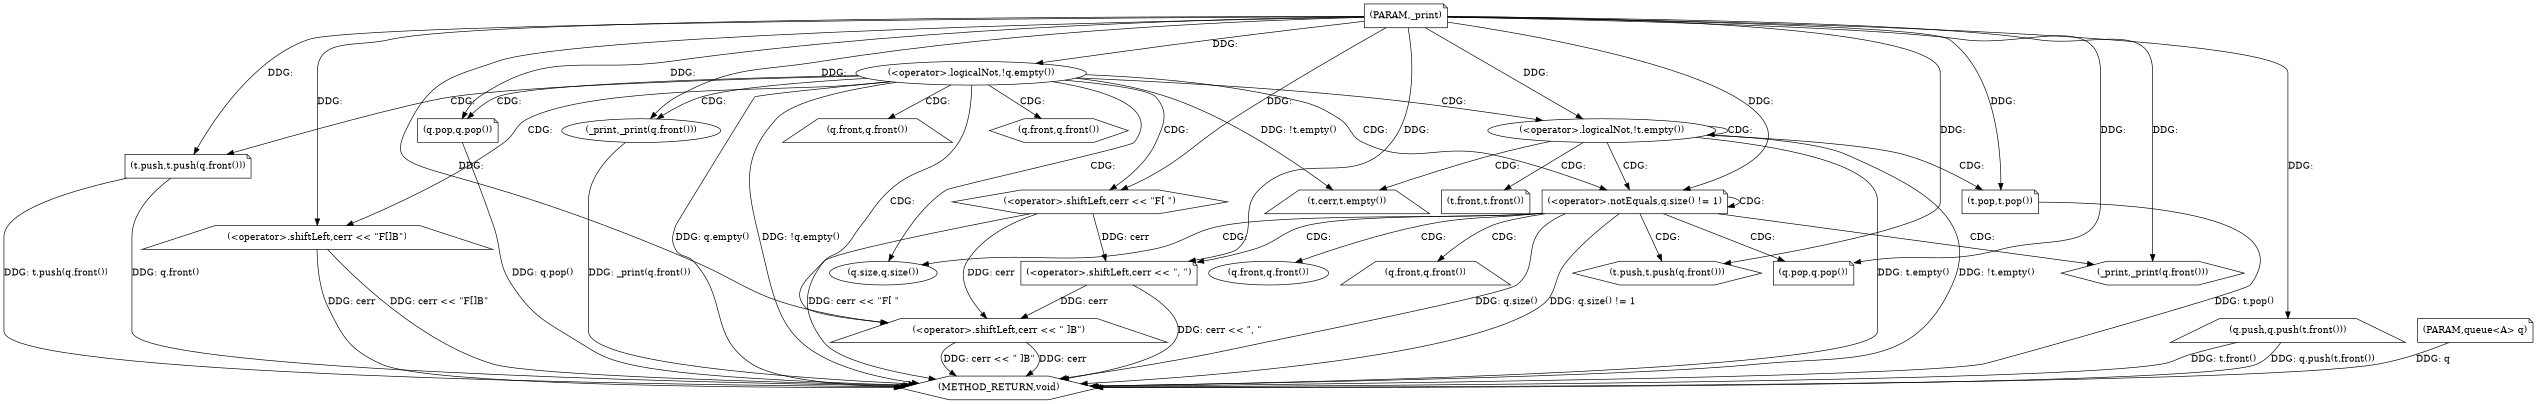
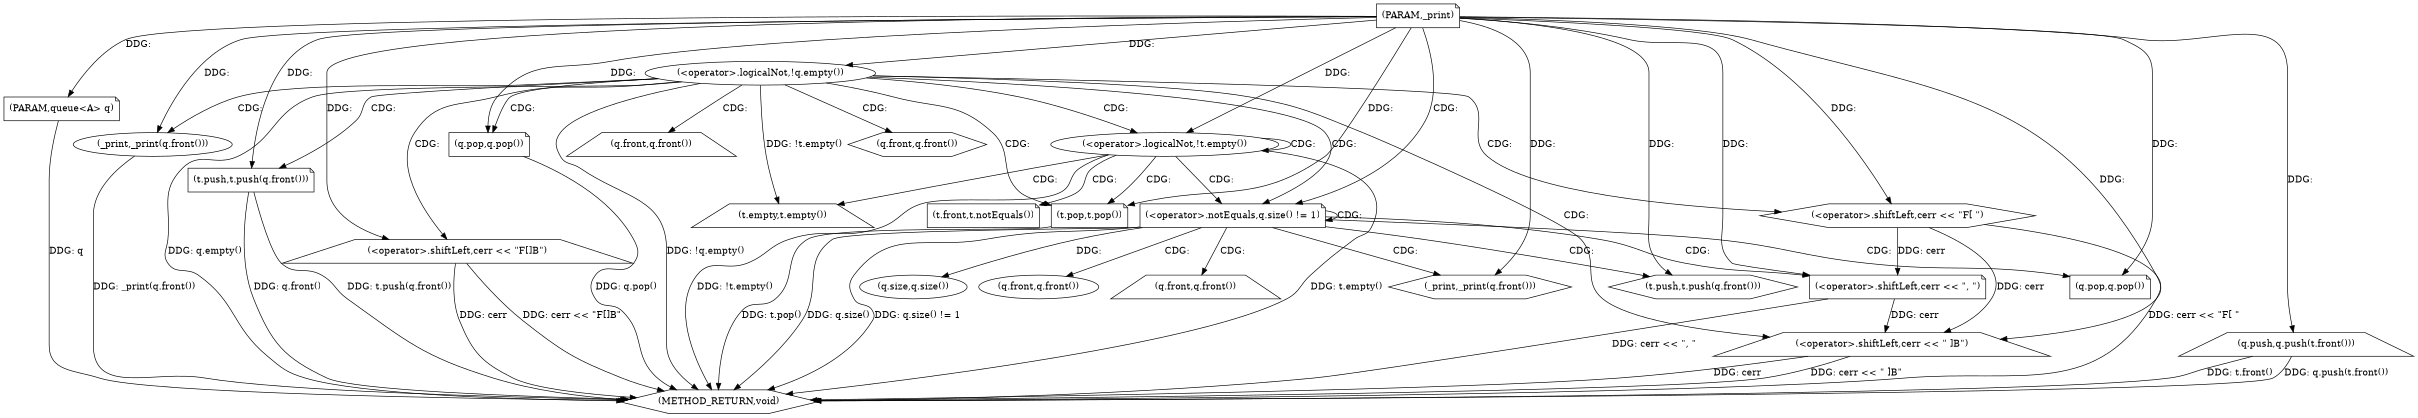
none -> (713, 18)
(1762, 102) -> (1447, 109)
(1059, 162) -> (958, 111)
(1347, 202) -> (783, 216)
(1486, 202) -> (983, 216)
(1237, 238) -> (1091, 251)
